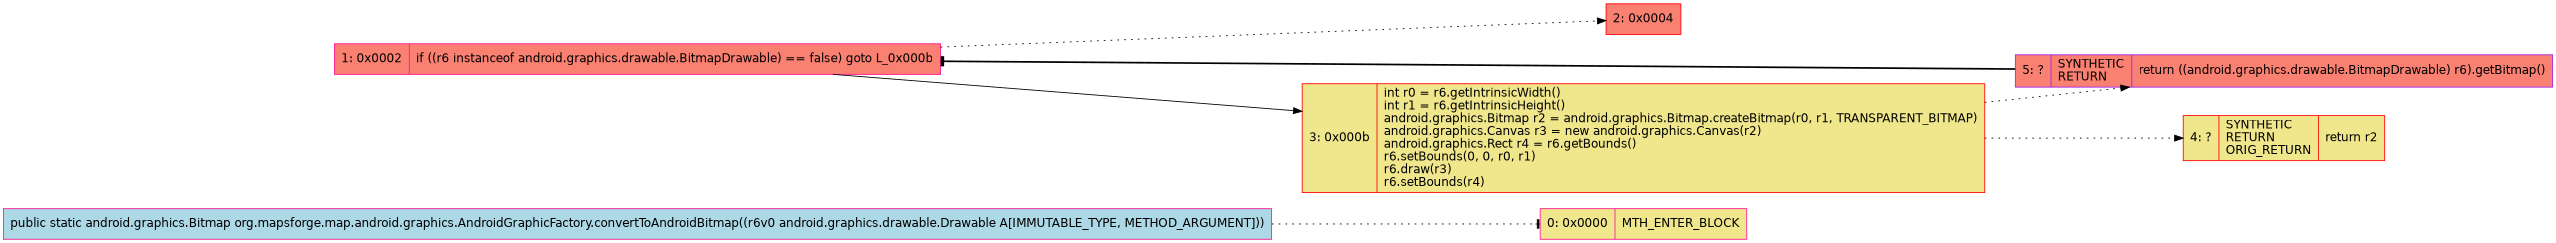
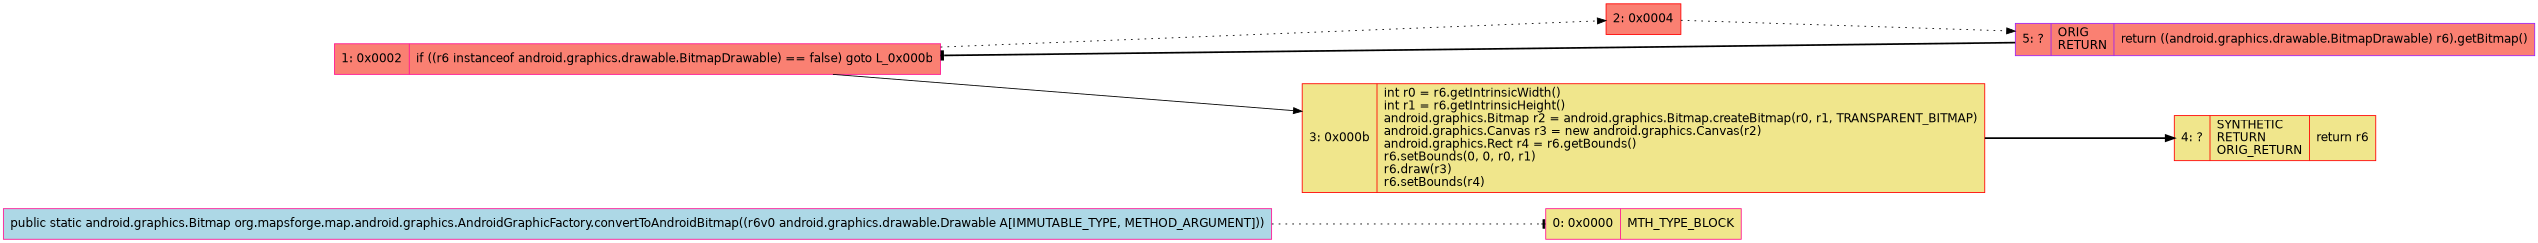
(2091, 64) -> (2074, 33)
(2053, 95) -> (1844, 26)
(2080, 138) -> (2075, 138)
(2352, 138) -> (2343, 138)
(1681, 224) -> (1681, 224)
